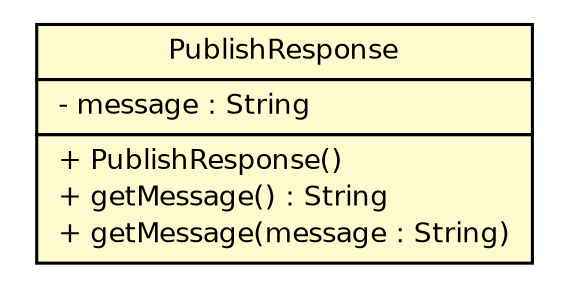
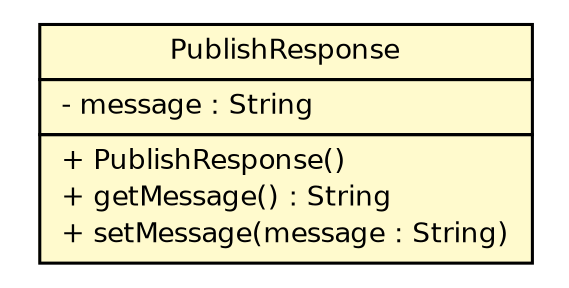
(285, 234) -> (286, 234)
